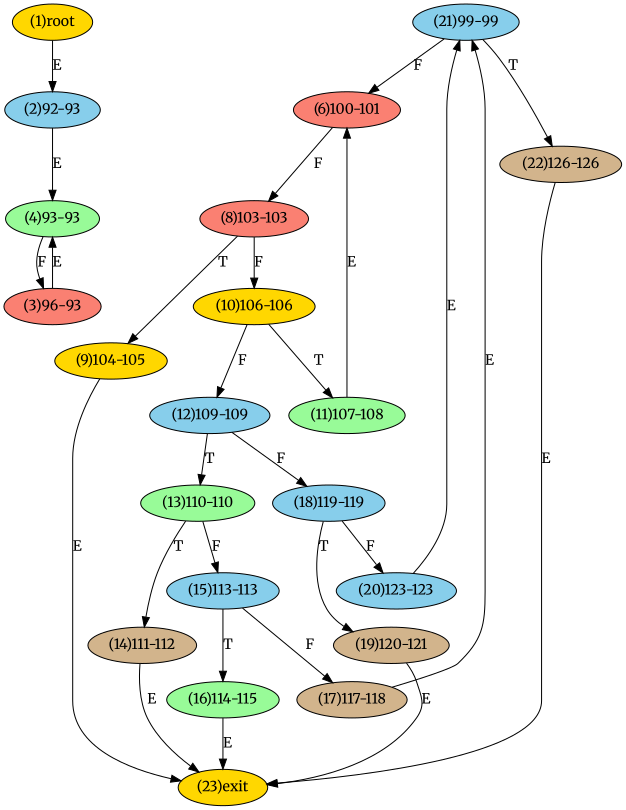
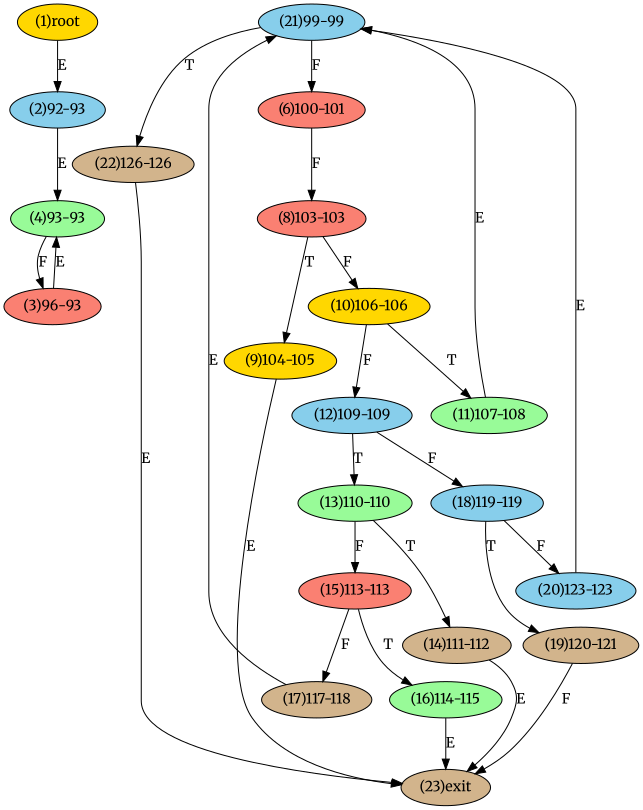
(347, 268) -> (475, 183)
(223, 591) -> (355, 591)
(427, 700) -> (566, 700)
(223, 788) -> (446, 788)
